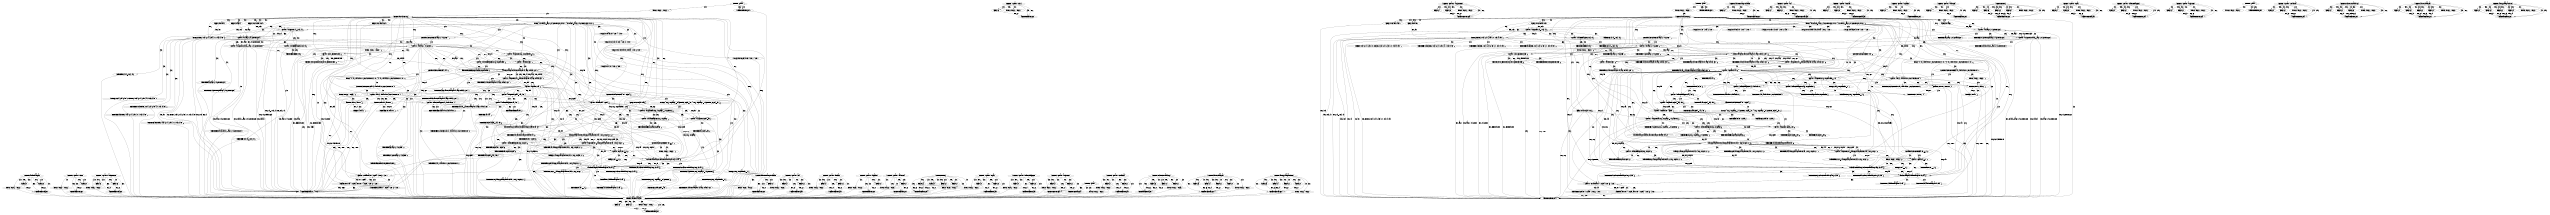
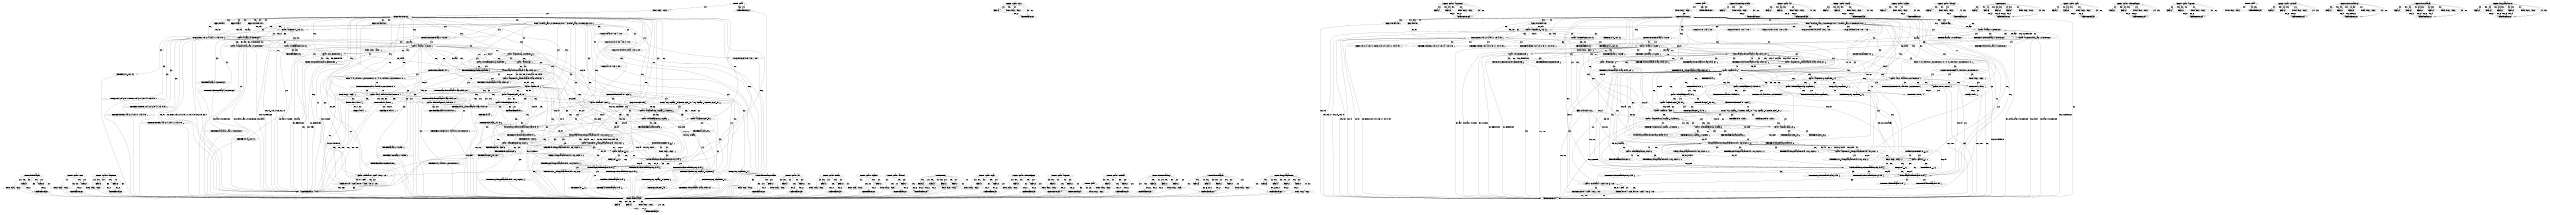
(385, 188) -> none
(1596, 188) -> (1596, 188)
